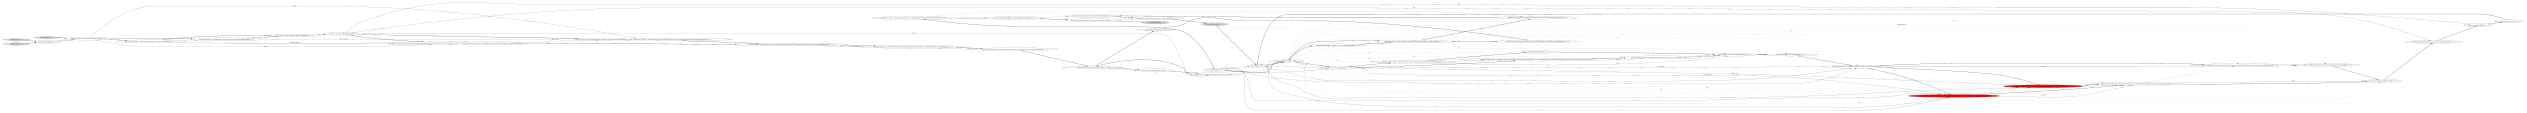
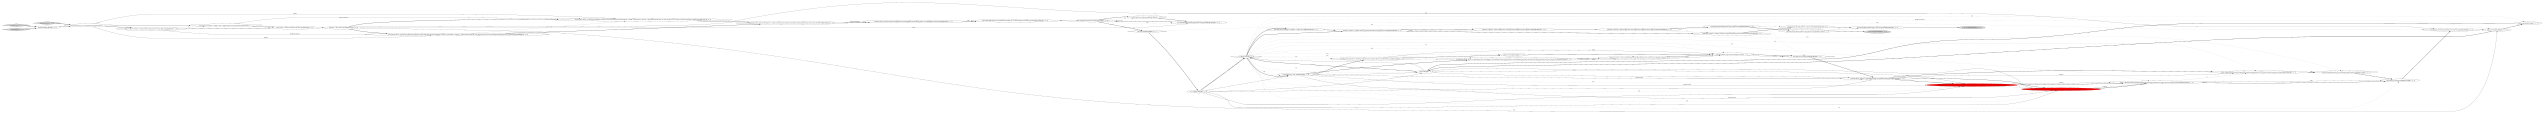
(1236, 45) -> (1961, 55)
